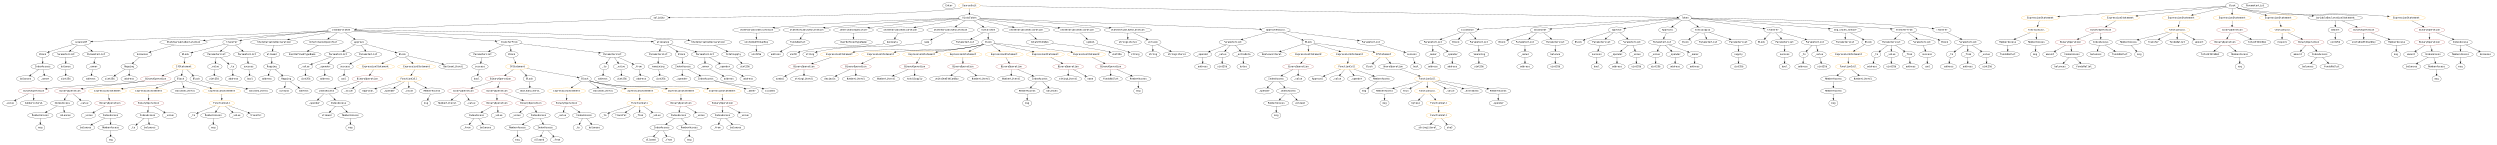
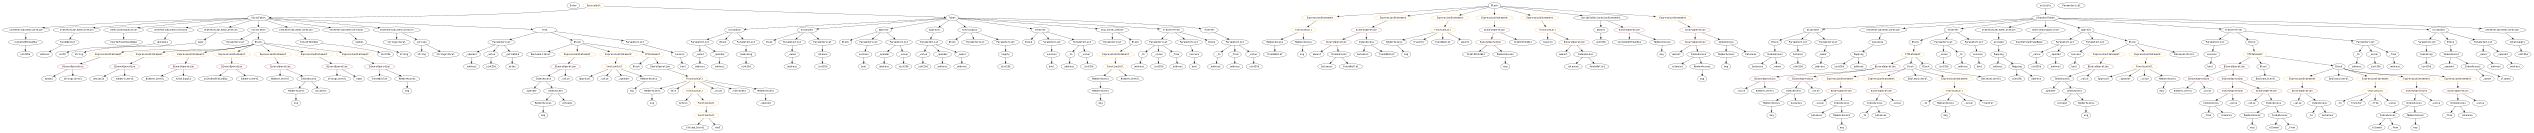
(816, 16) -> none
(1276, 30) -> (545, 30)
